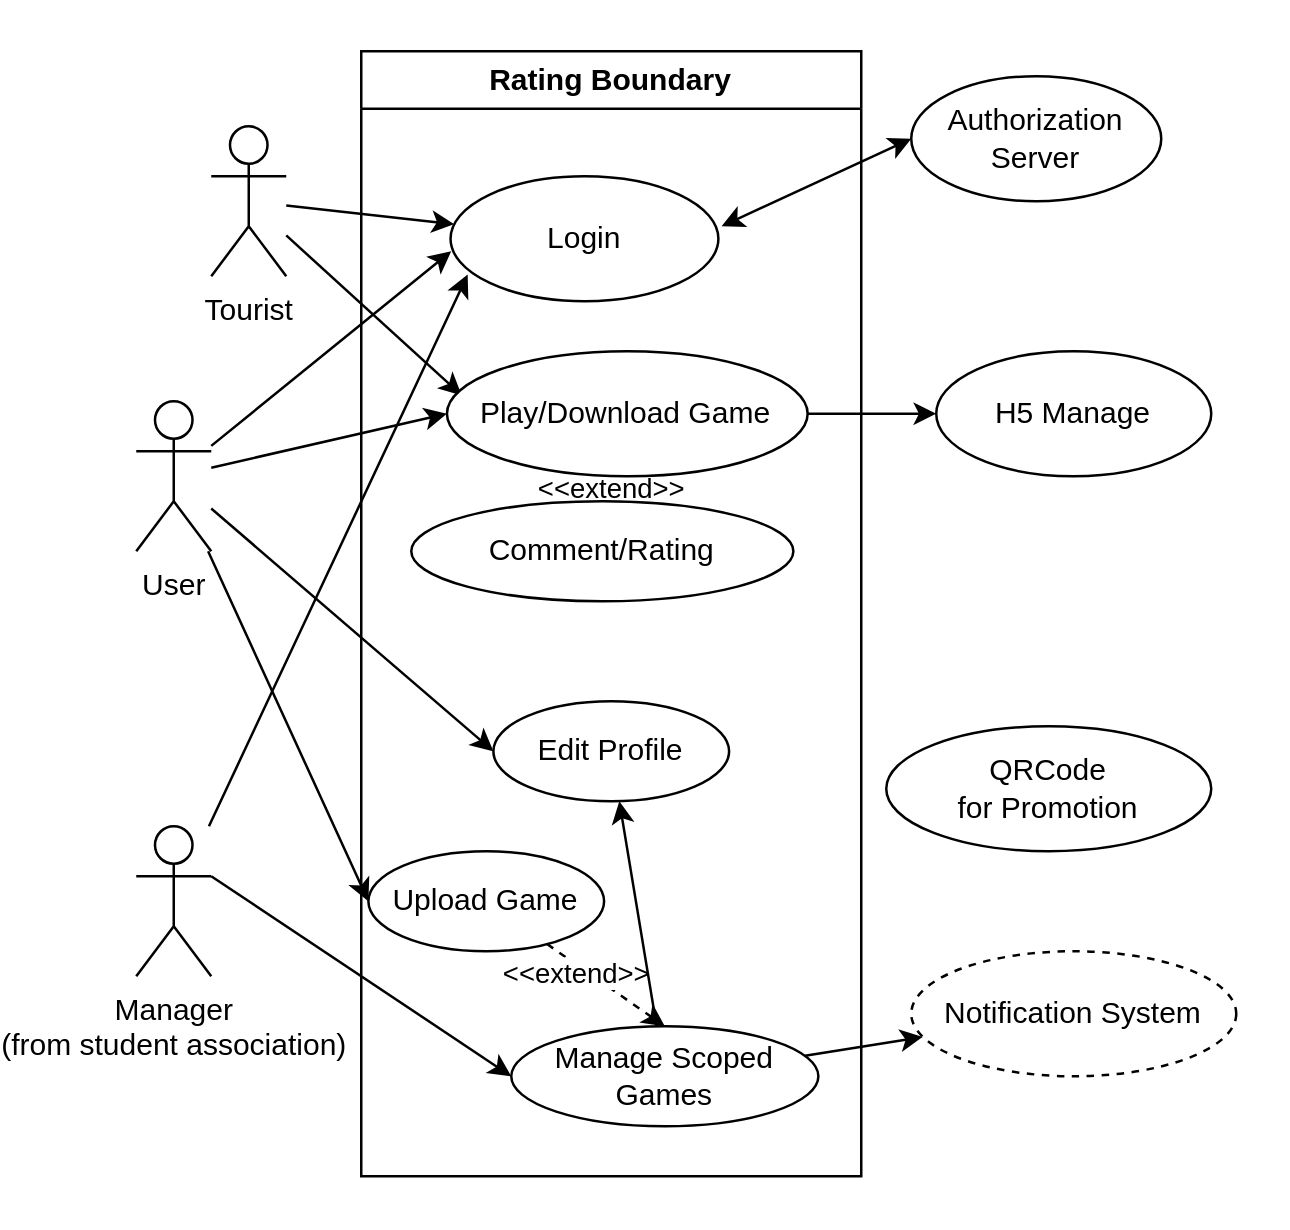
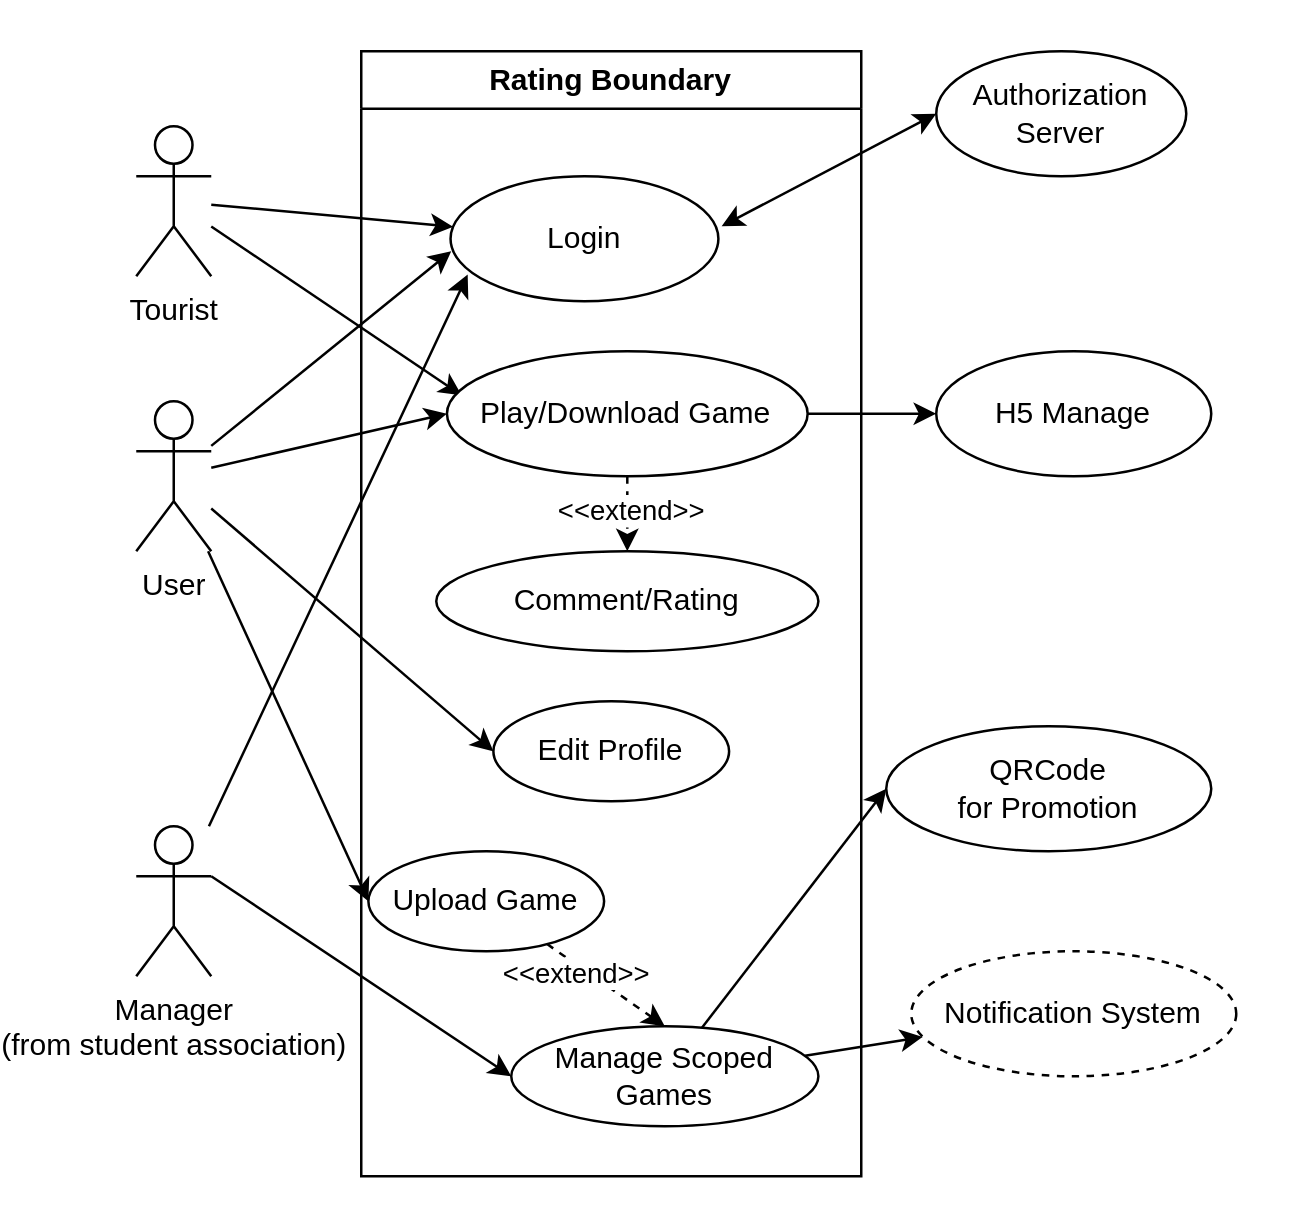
(1036, 139) -> (1061, 114)
(249, 201) -> (174, 201)
(602, 551) -> (627, 601)
(638, 913) -> (779, 928)
